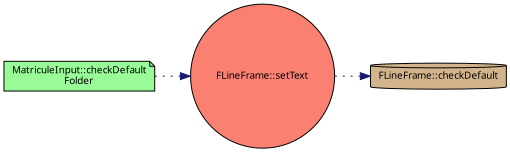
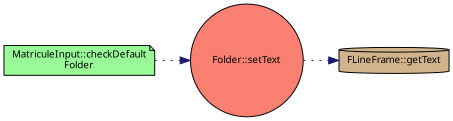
(263, 76) -> (247, 60)
(438, 76) -> (394, 60)
